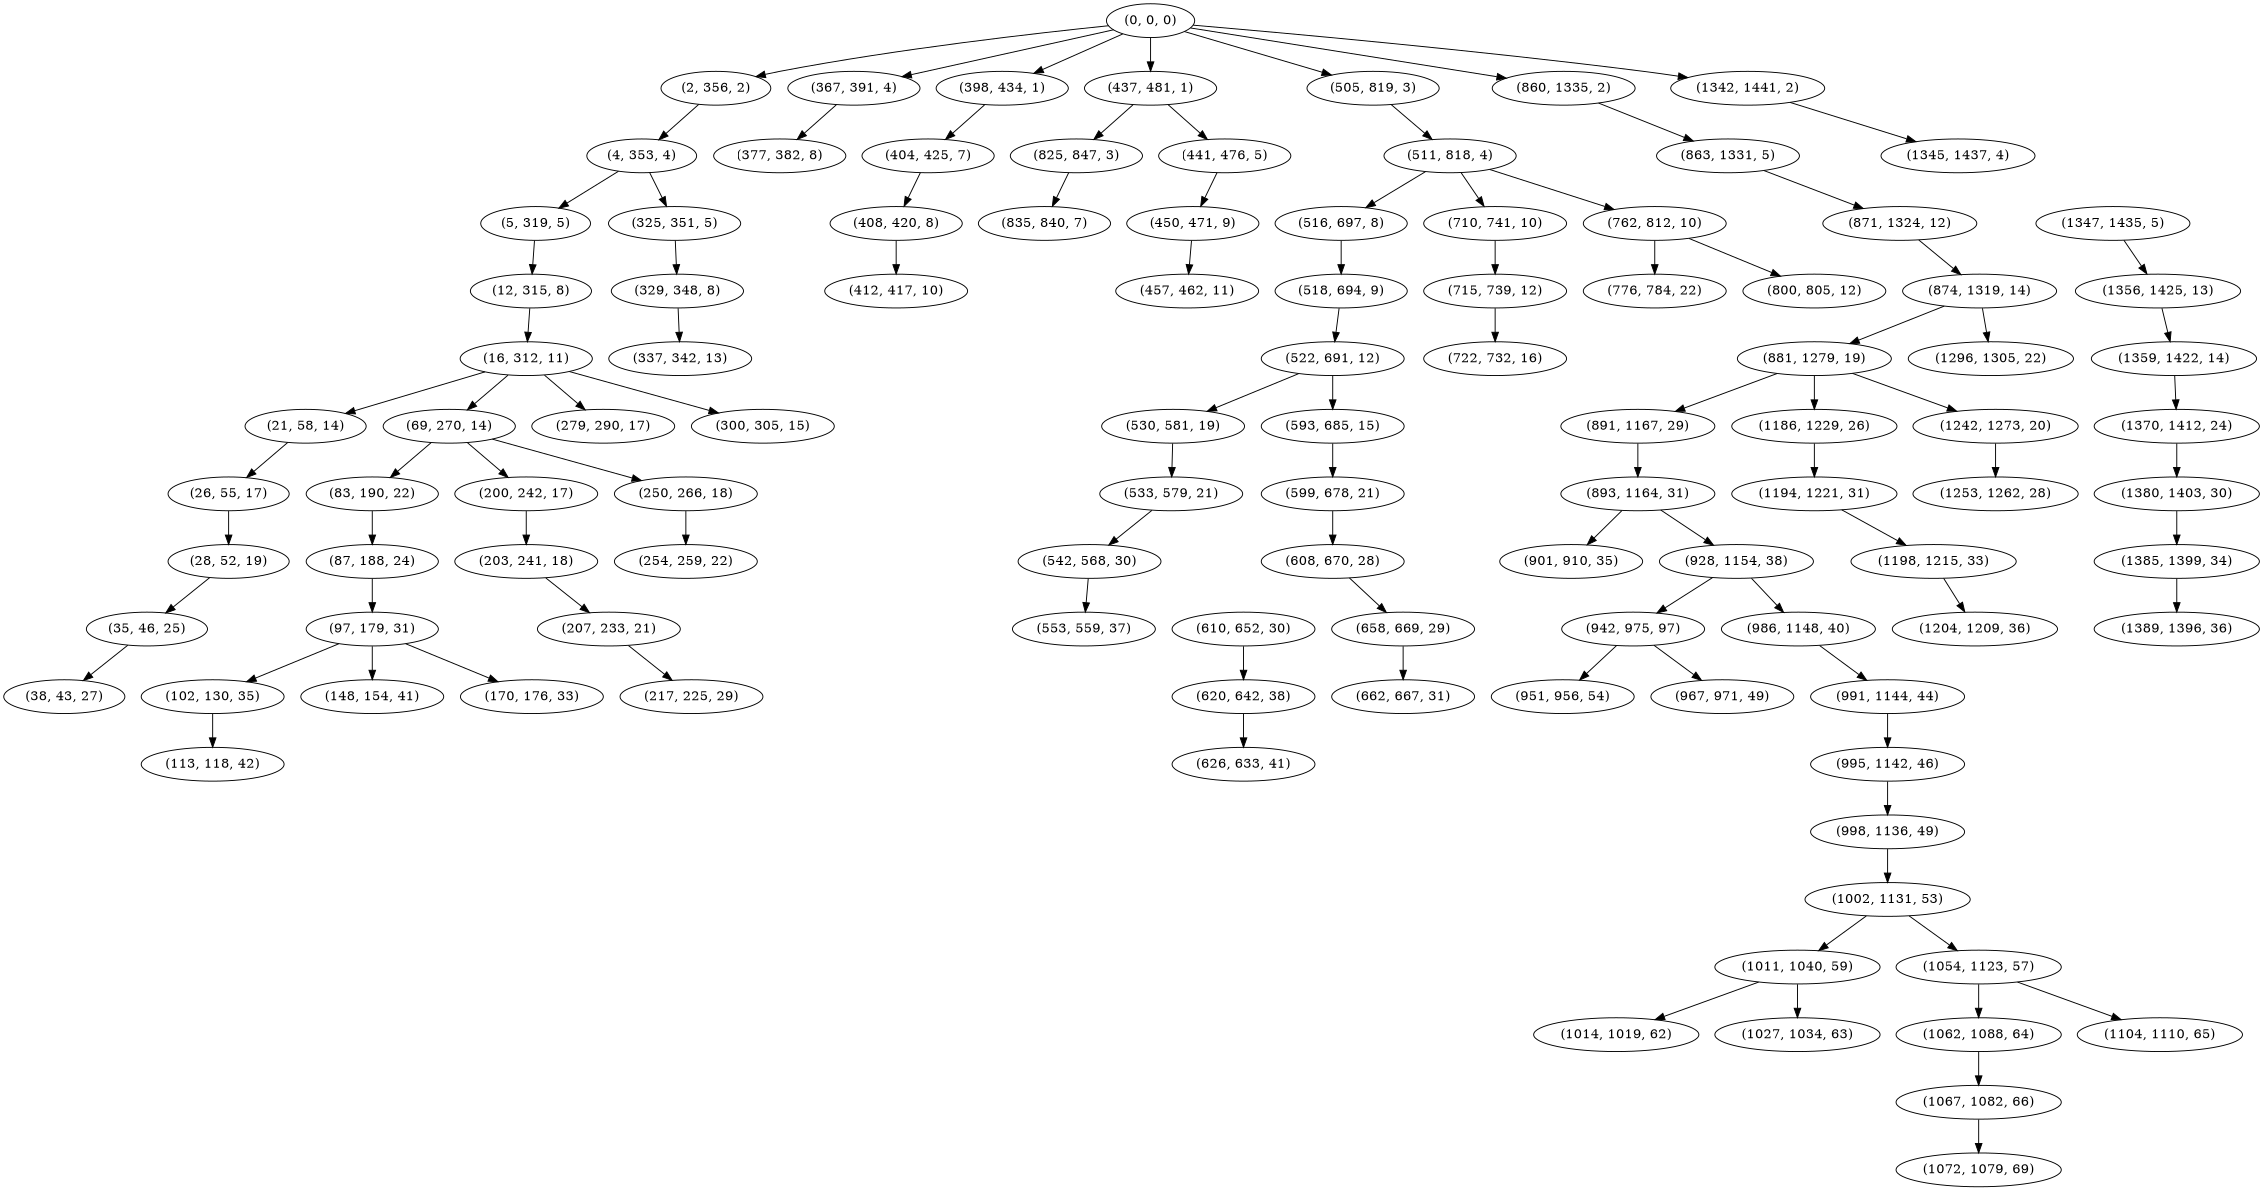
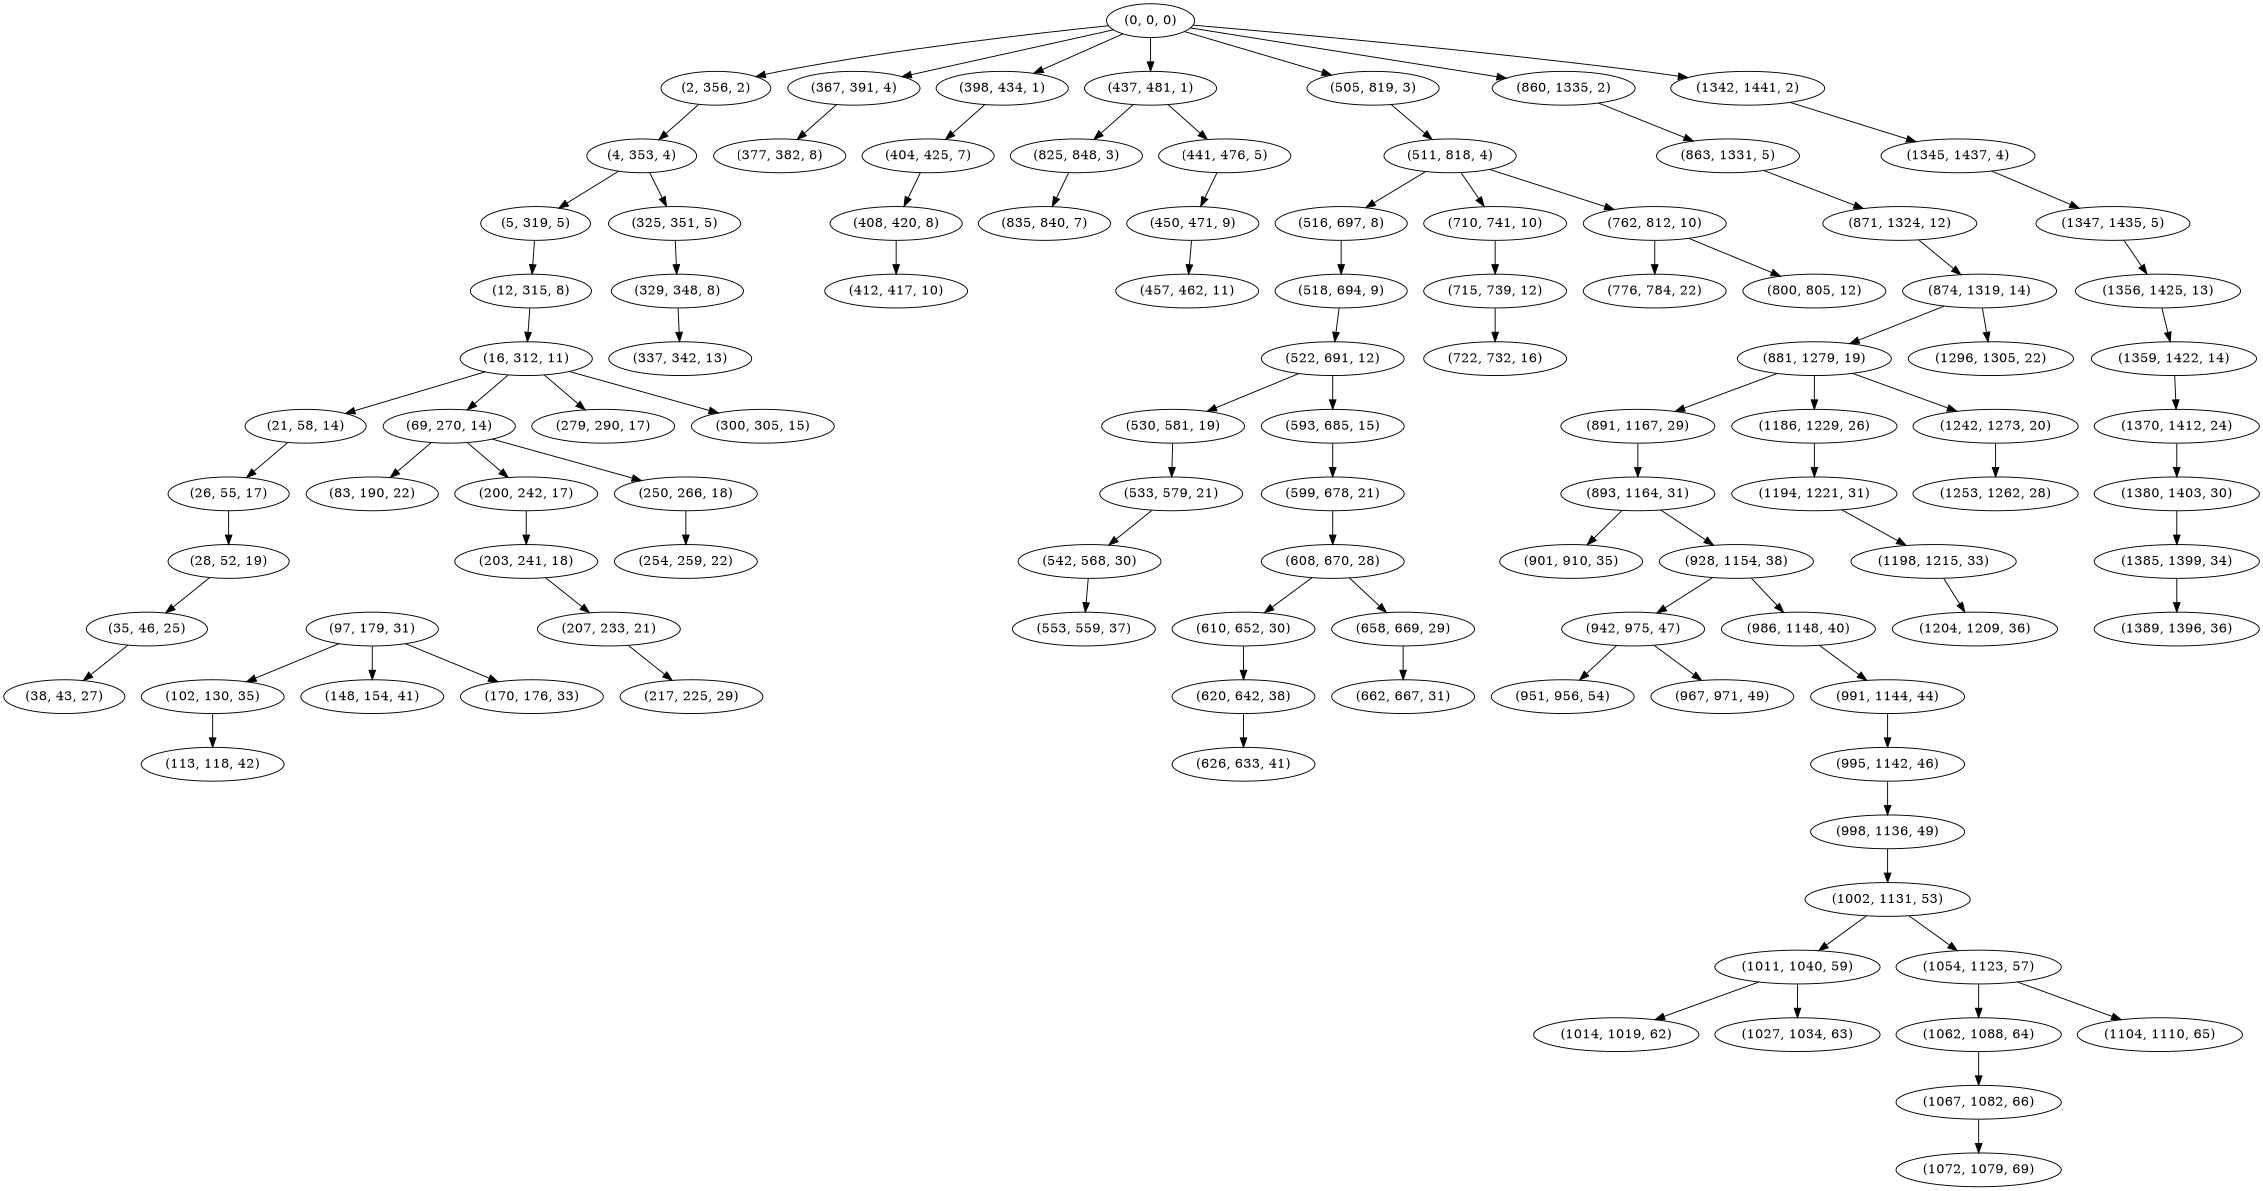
(1076, 156) -> (1076, 156)
none -> (2031, 188)
(372, 561) -> none
none -> (1292, 592)
(1633, 629) -> (1633, 629)
